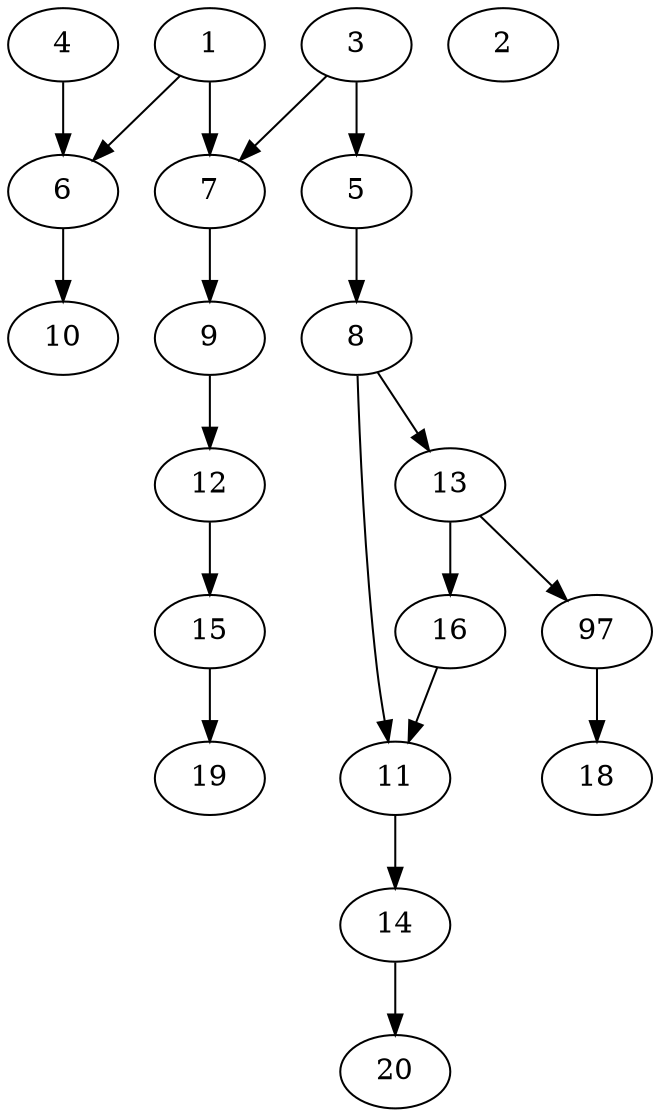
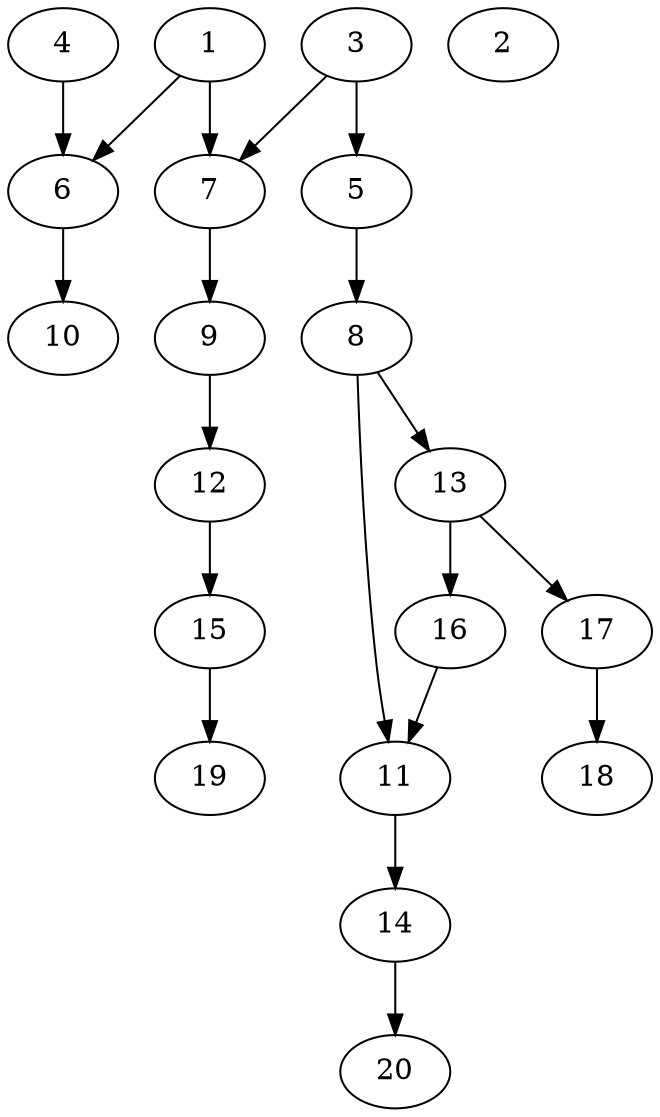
(597, 632) -> (597, 632)
